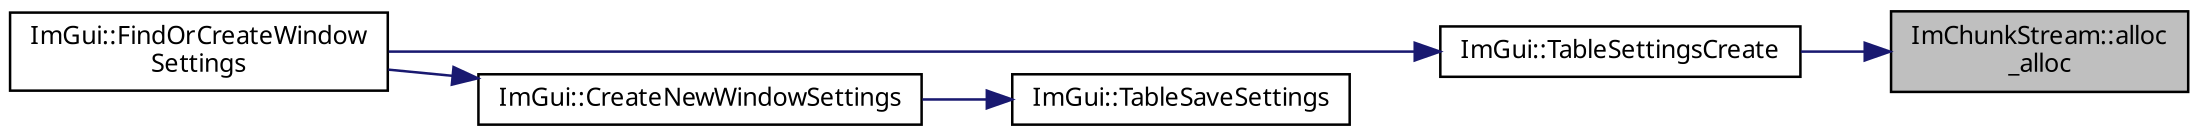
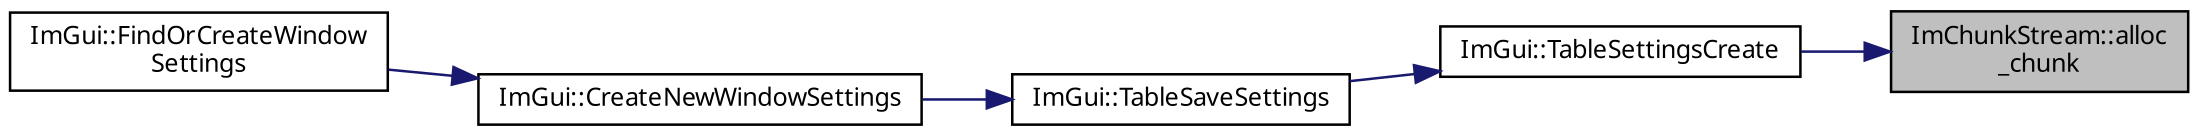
(901, 52) -> (1382, 78)
(2040, 52) -> (2040, 52)
